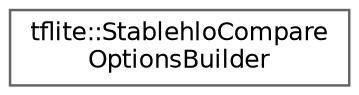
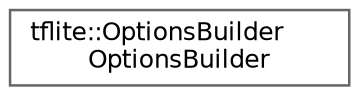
(180, 48) -> (180, 48)
